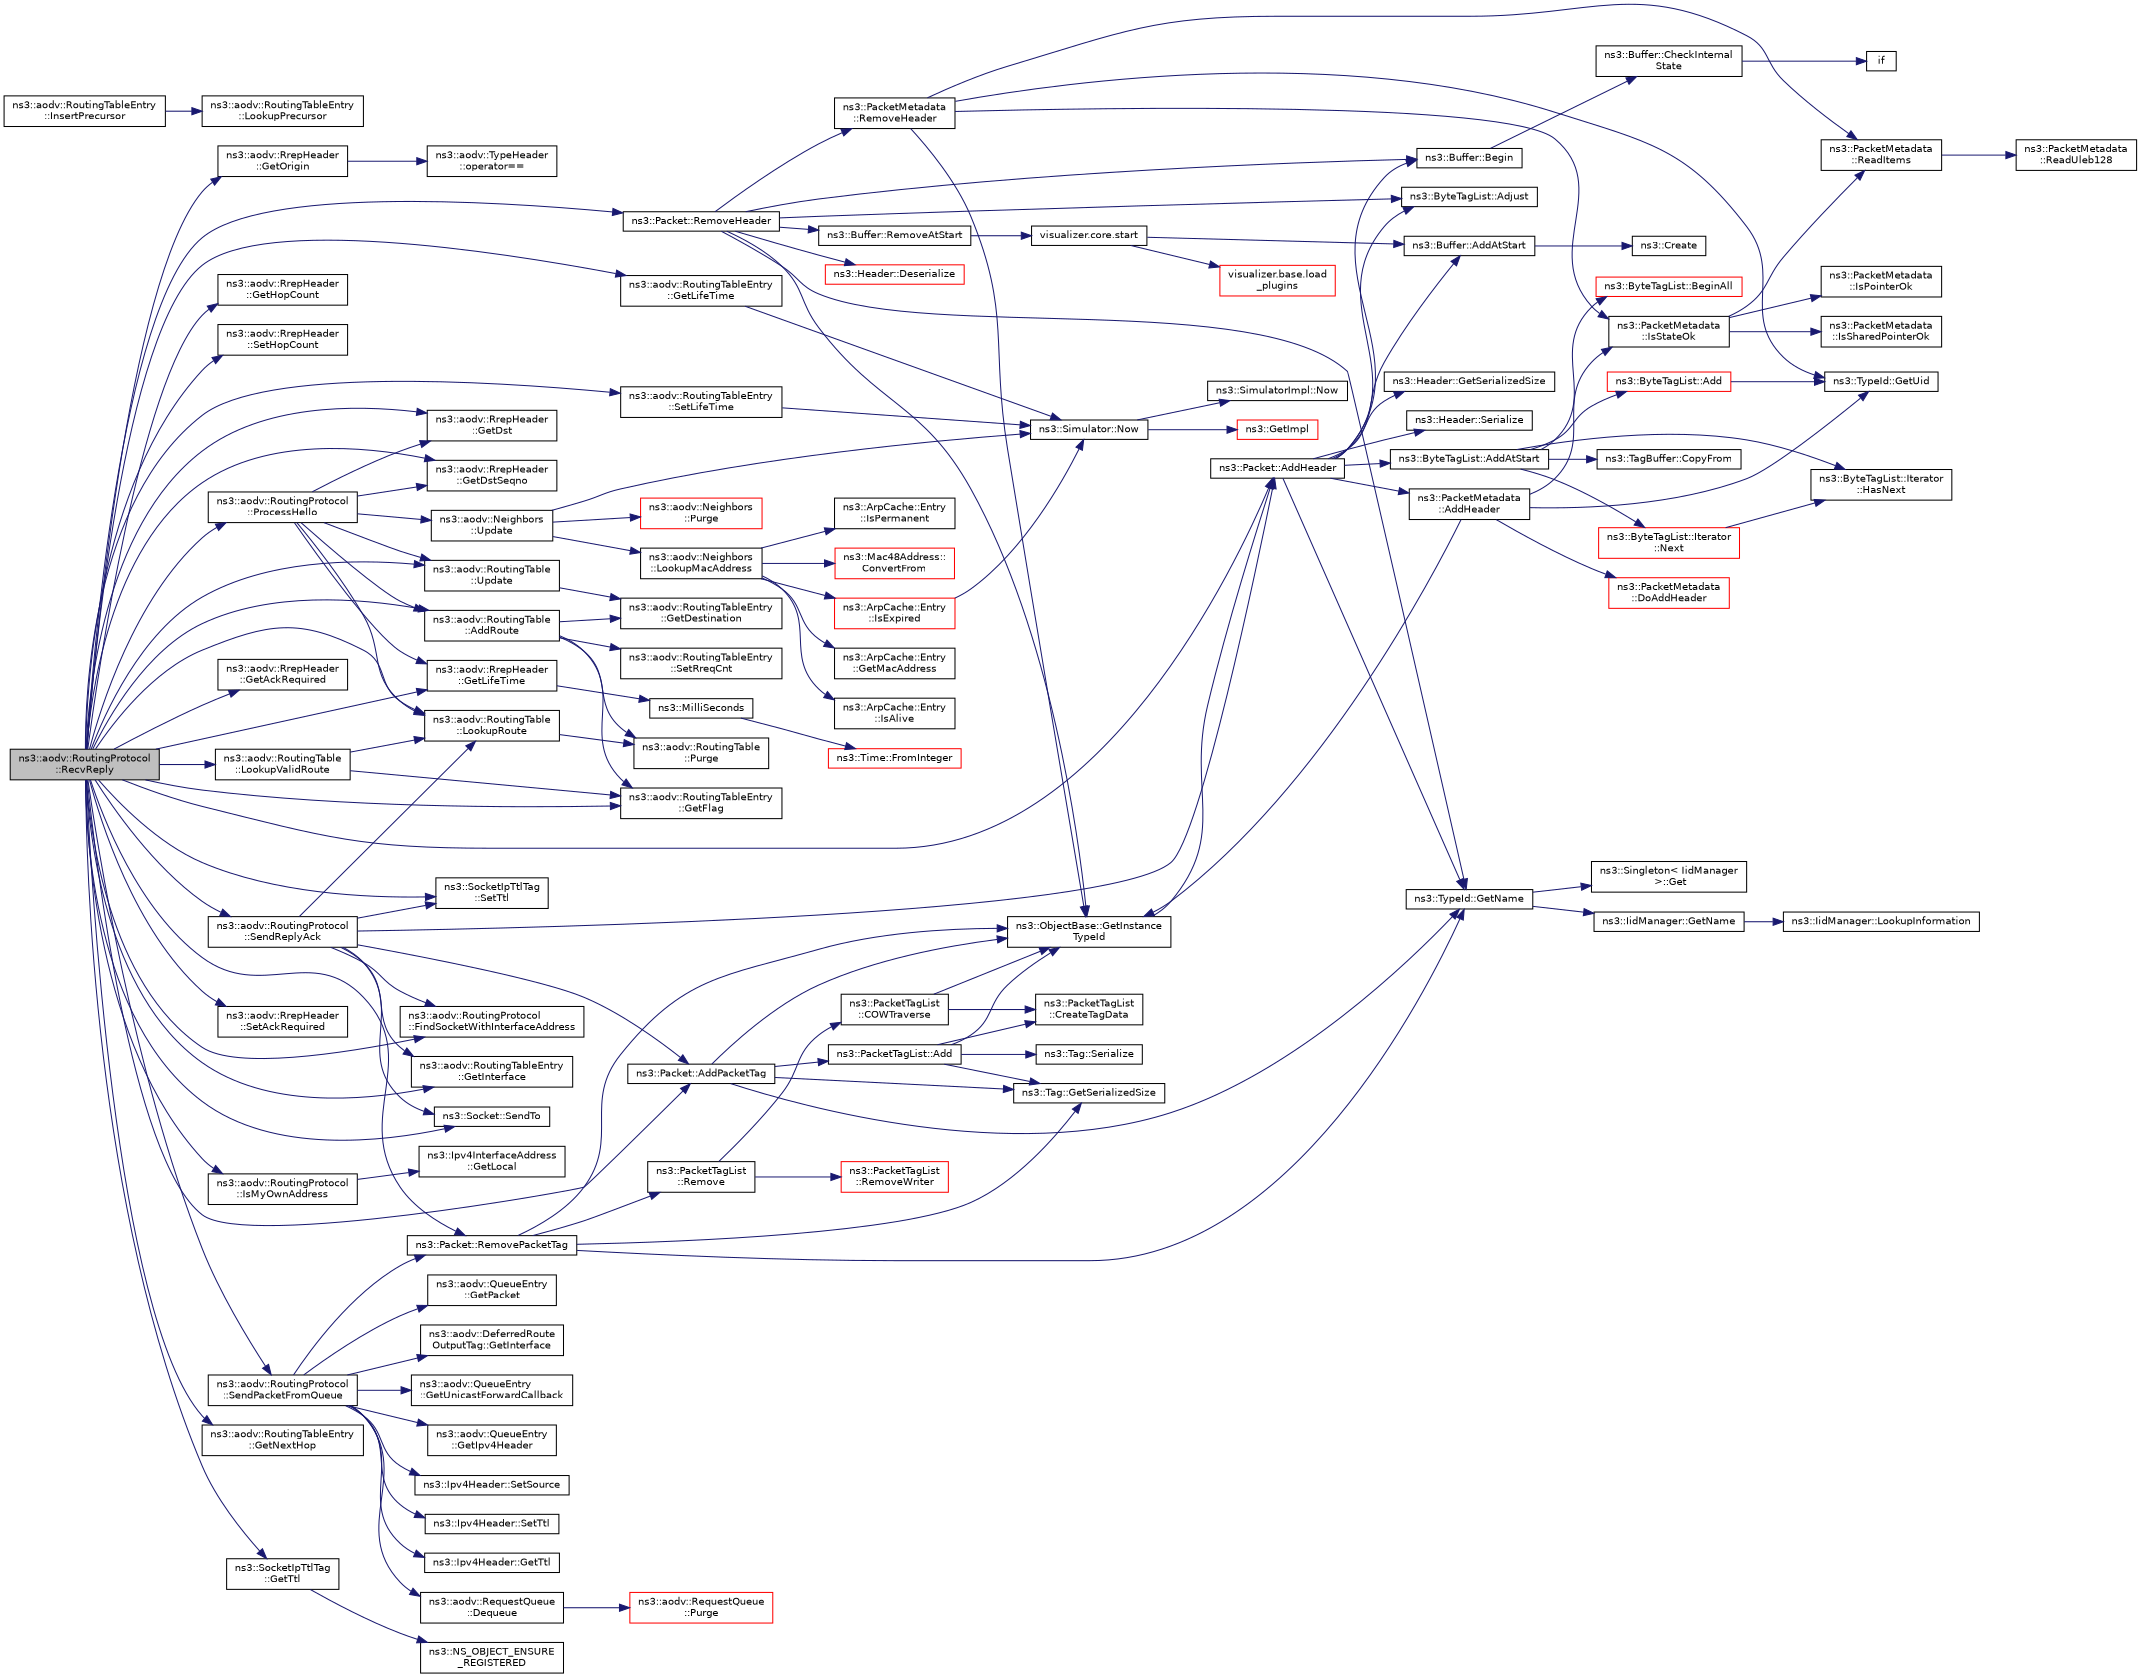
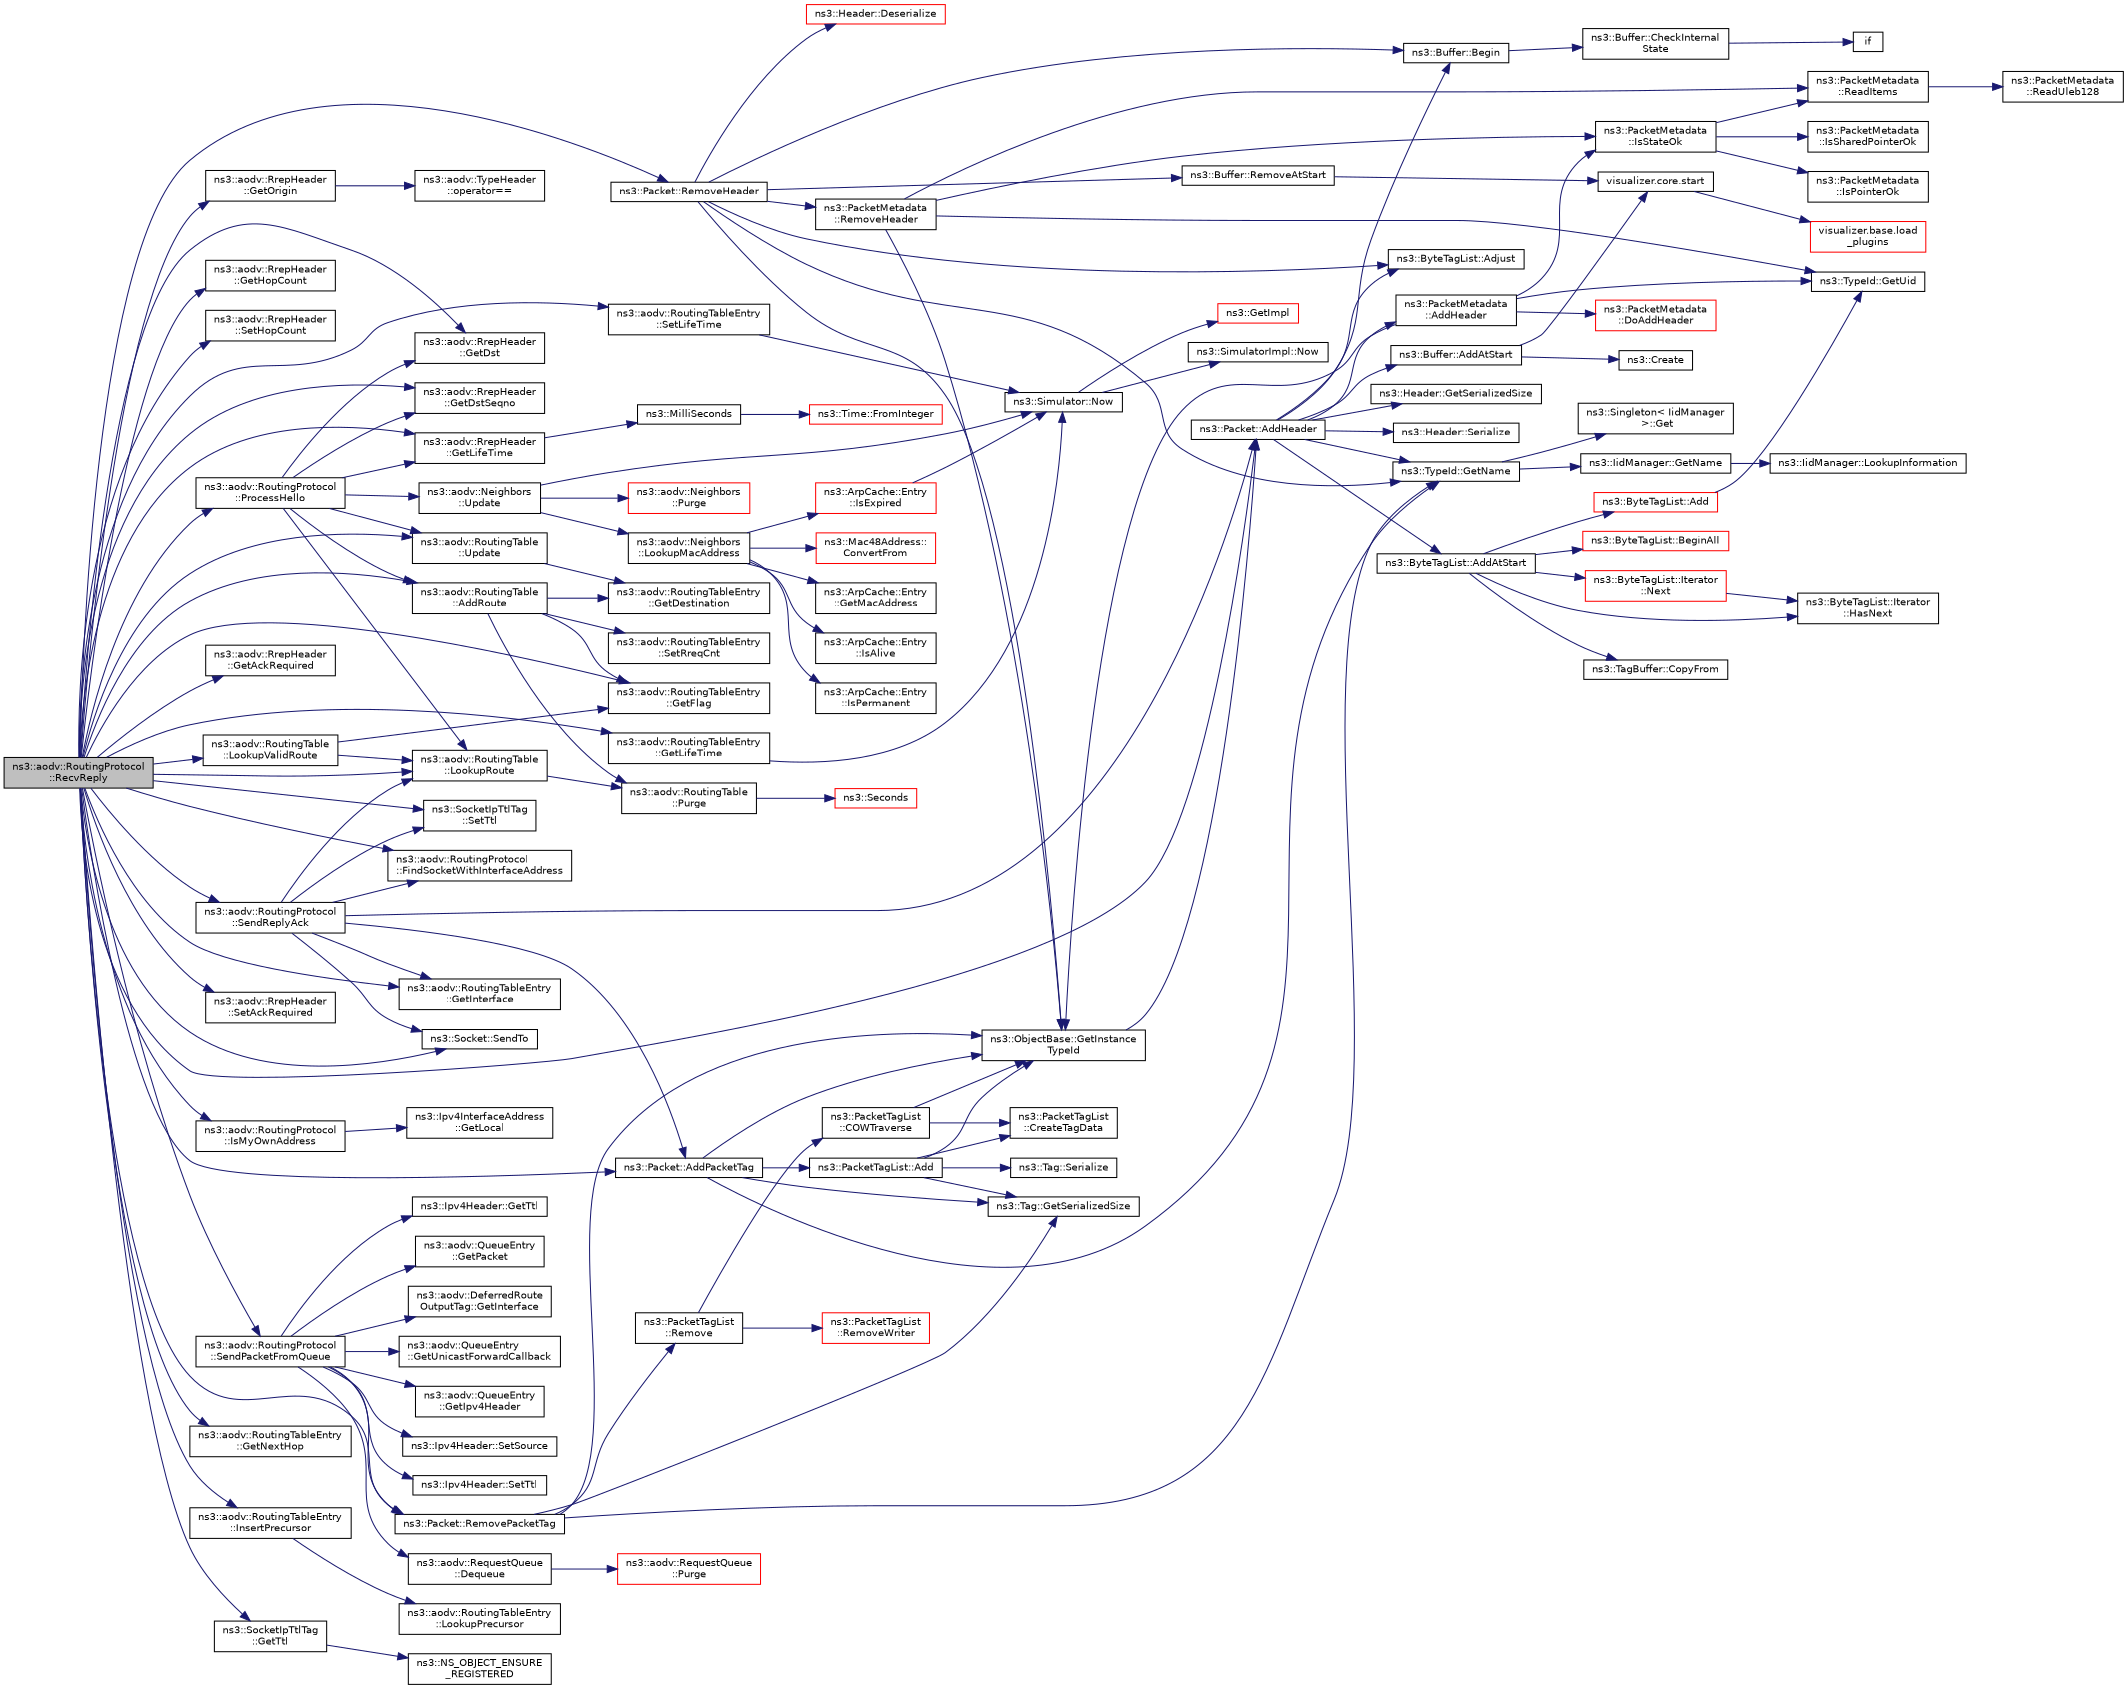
(1270, 241) -> (1585, 278)
none -> (876, 798)
none -> (143, 1323)
